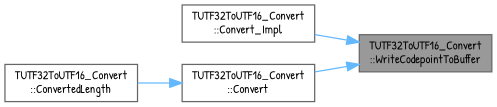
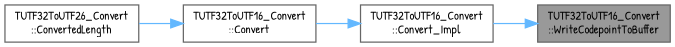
(331, 69) -> (332, 24)
(71, 83) -> (72, 24)
